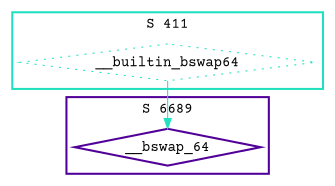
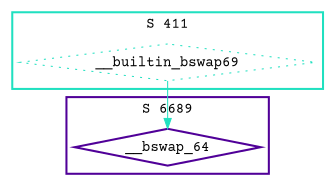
(168, 62) -> (168, 62)
